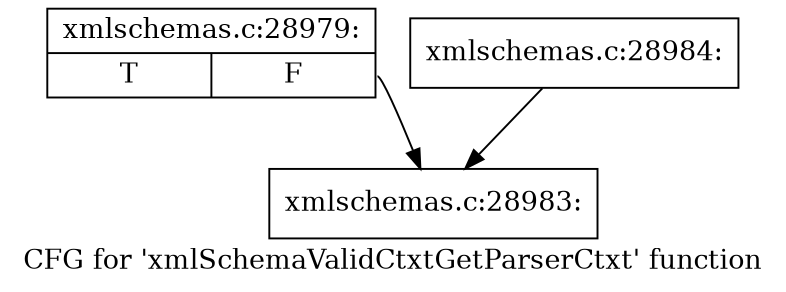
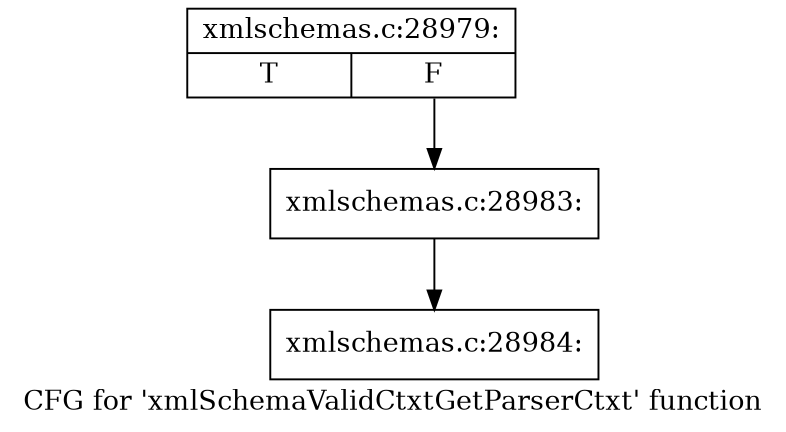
(511, 121) -> (434, 265)
